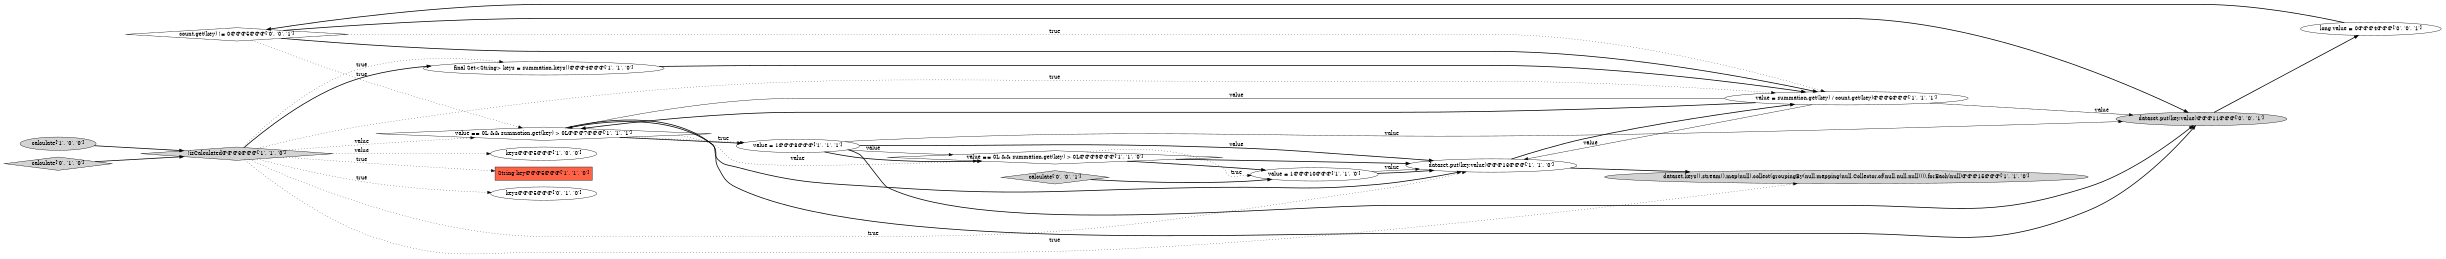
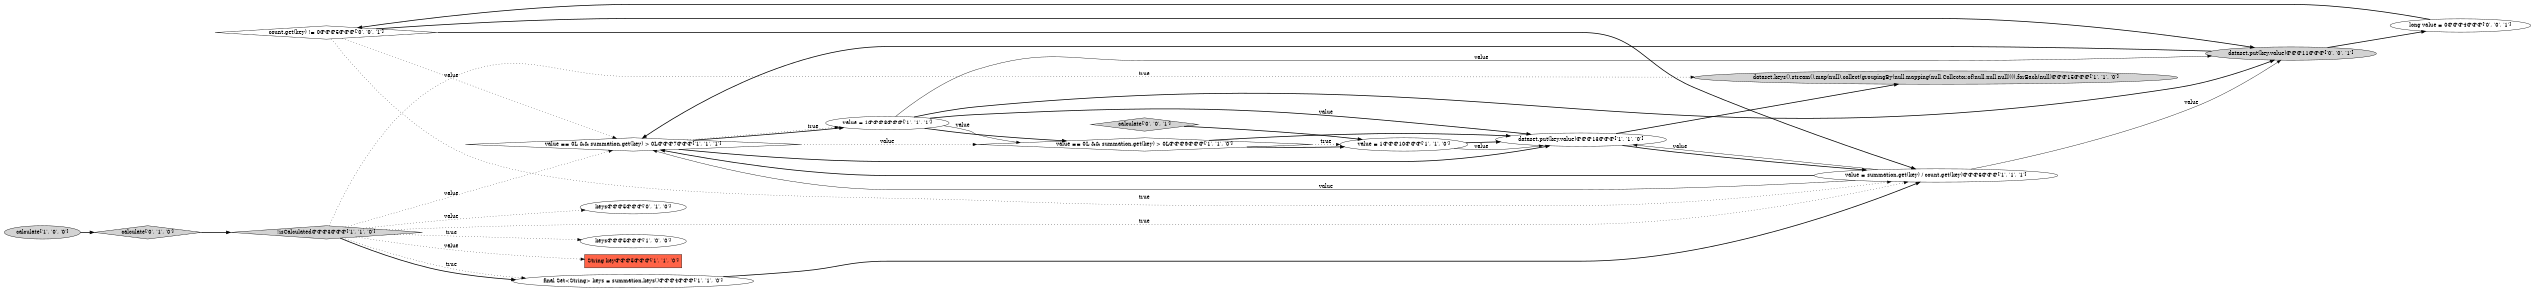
(362, 75) -> (452, 76)
(137, 148) -> (85, 232)
(362, 151) -> (452, 233)
(362, 160) -> (452, 246)
(362, 178) -> (452, 217)
(1376, 234) -> (1419, 47)
(852, 236) -> none
